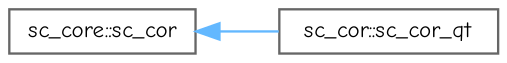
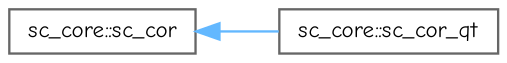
(389, 31) -> (389, 31)
